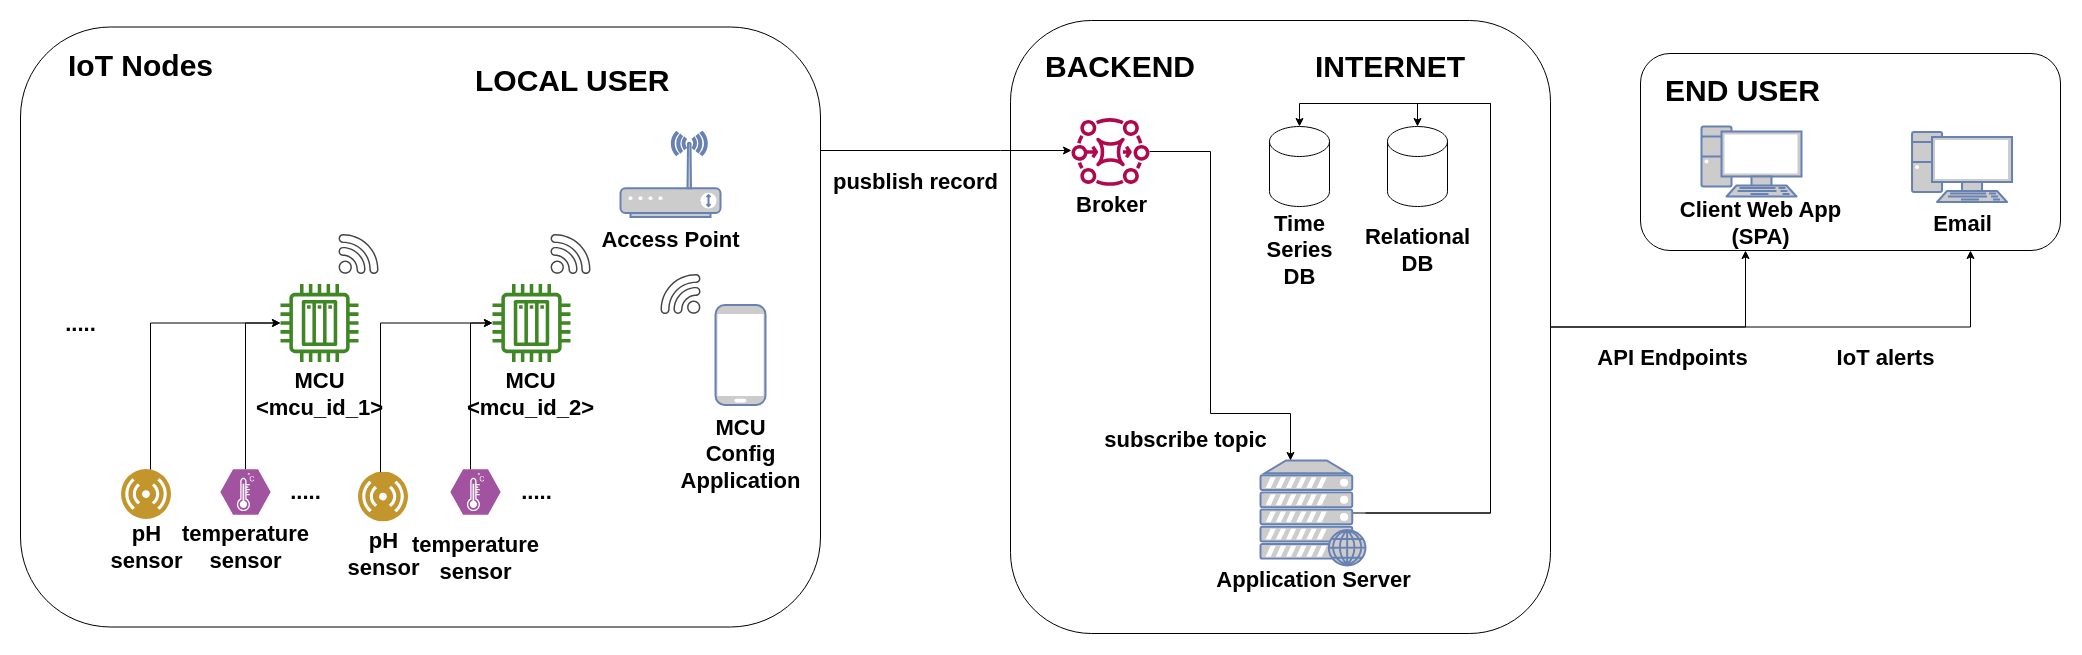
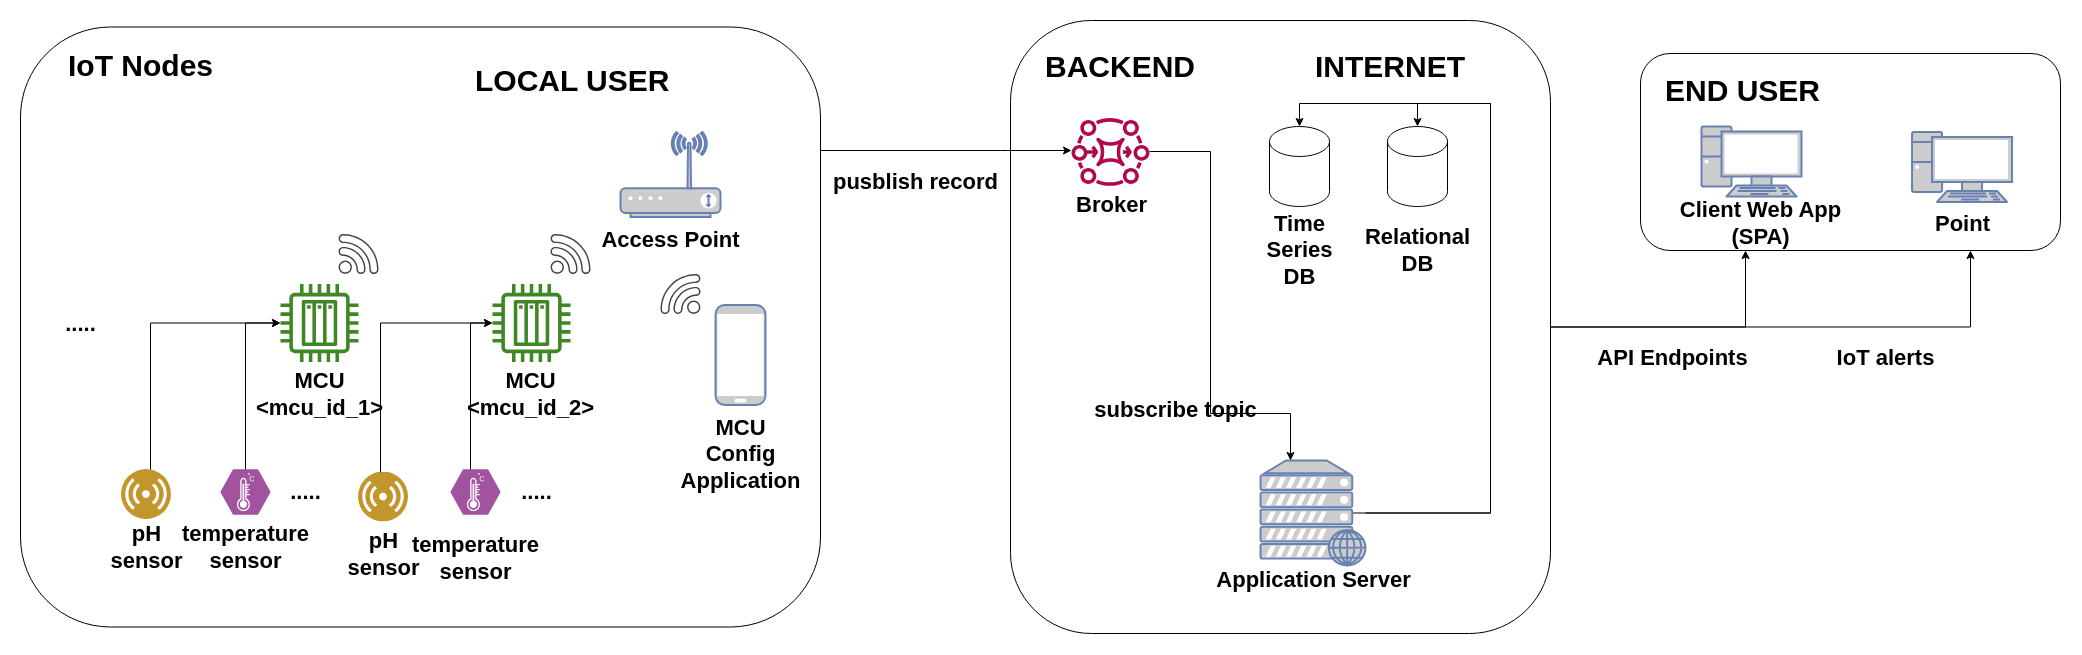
(1963, 225) -> (1963, 225)
(1186, 441) -> (1176, 411)
